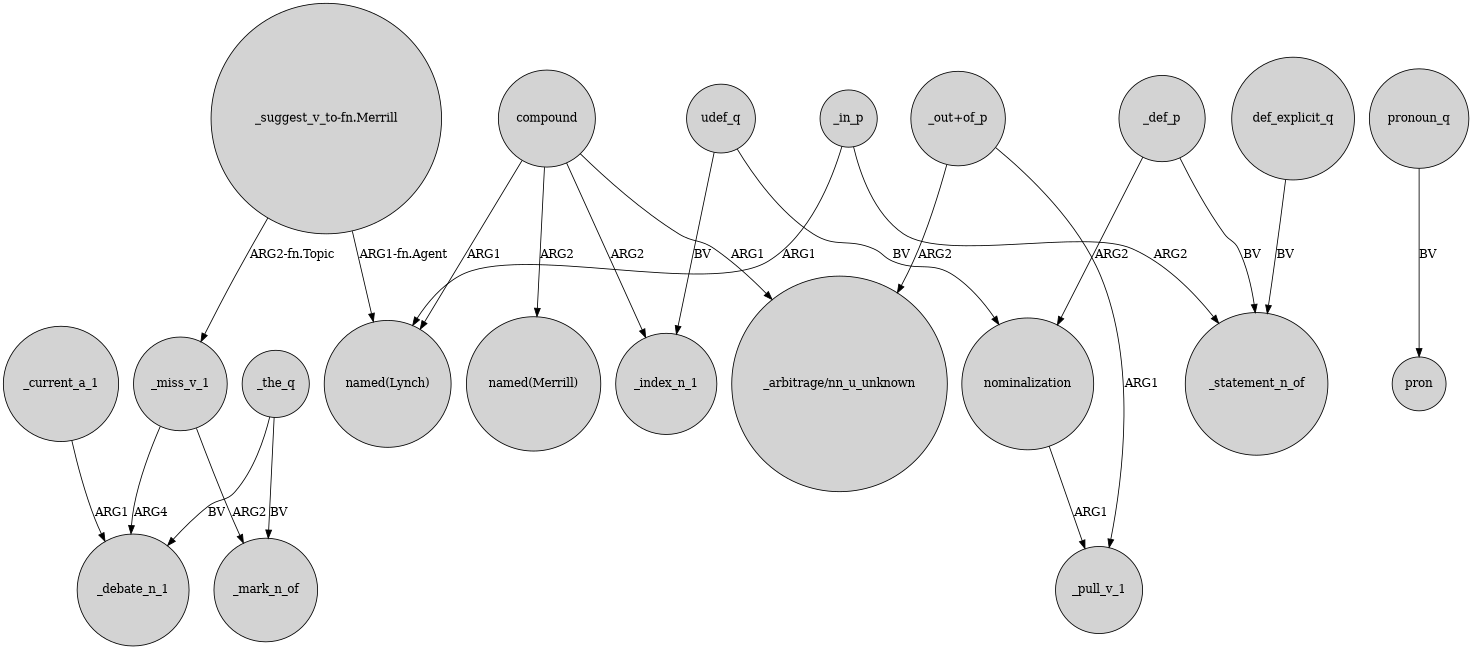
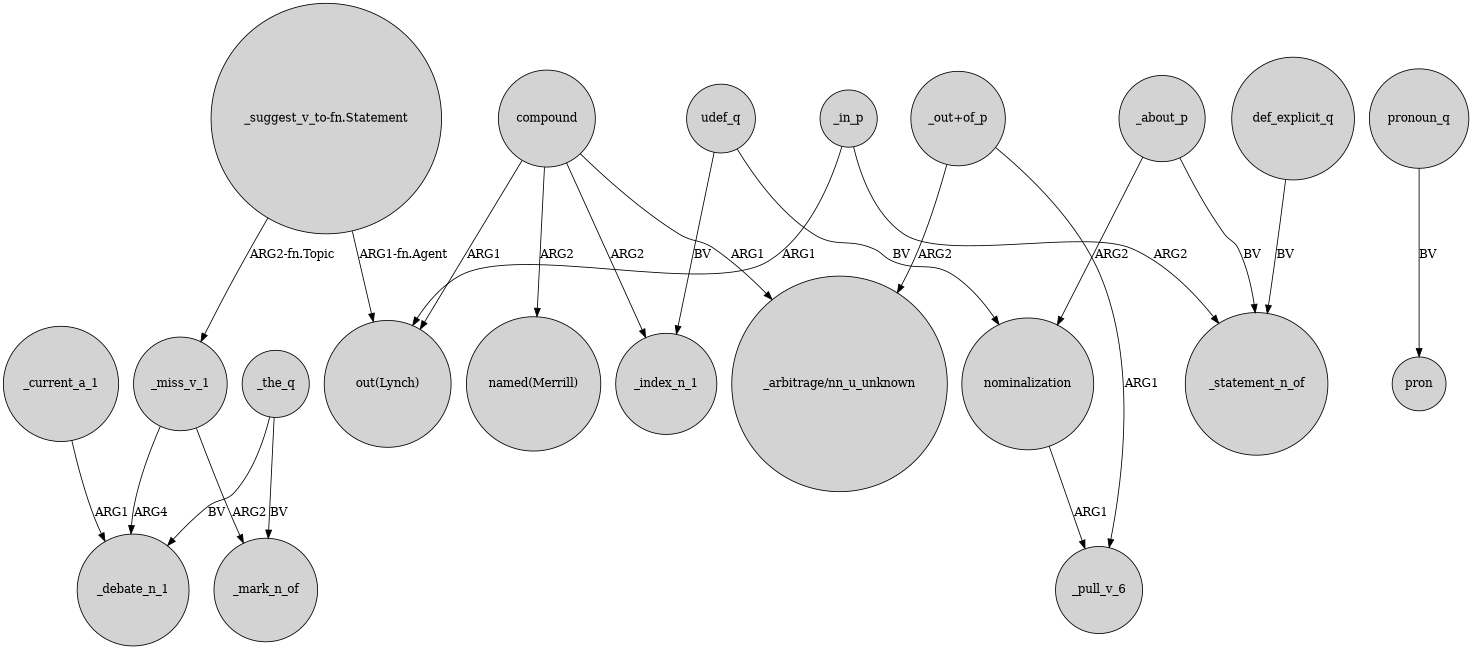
(326, 119) -> (326, 119)
(1162, 119) -> (1162, 119)
(388, 384) -> (388, 384)
(1099, 590) -> (1099, 590)
